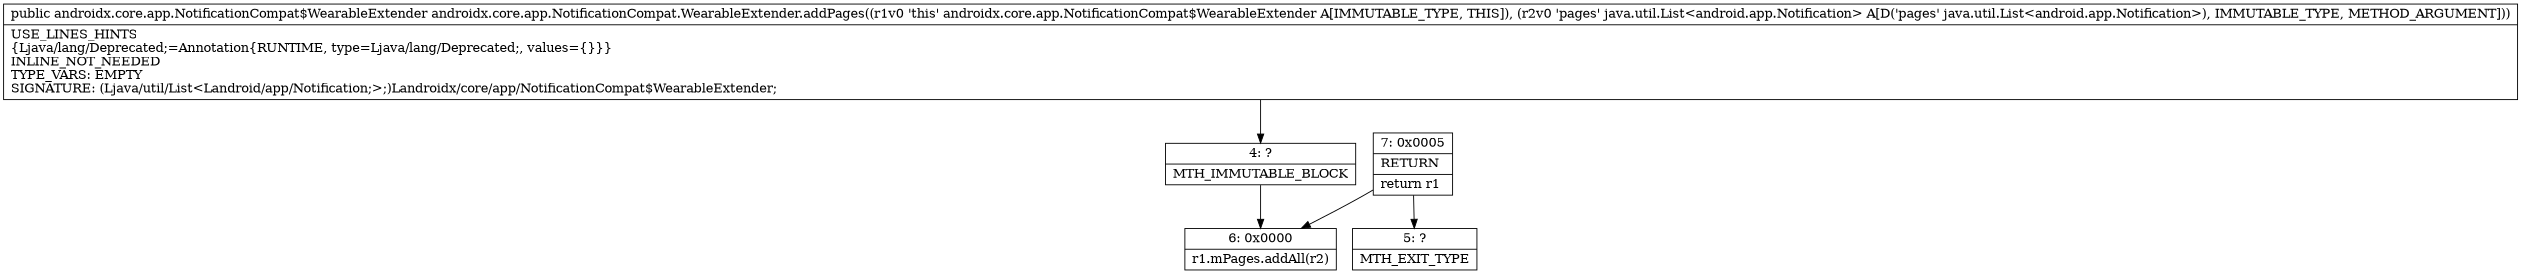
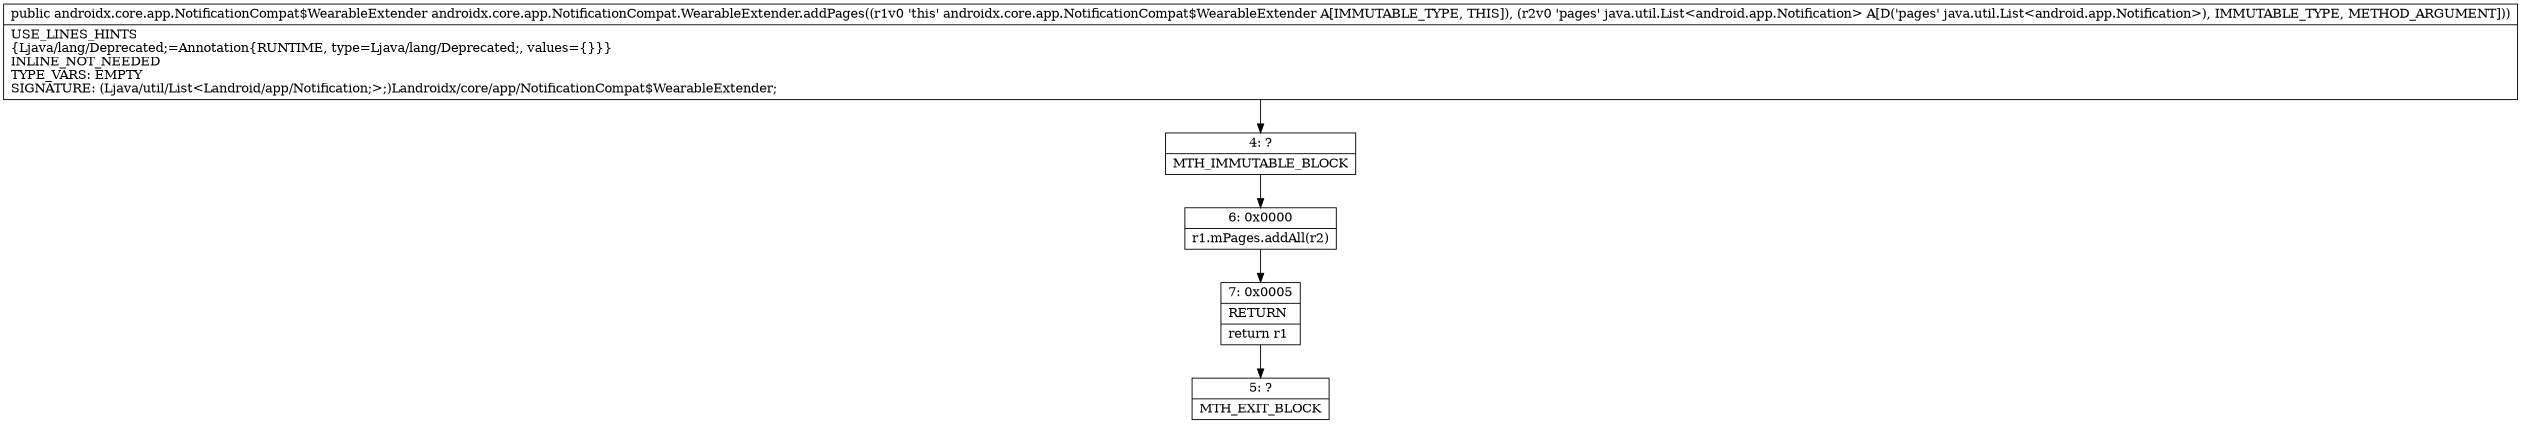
(1342, 208) -> (1261, 261)
(1415, 259) -> (1261, 409)
